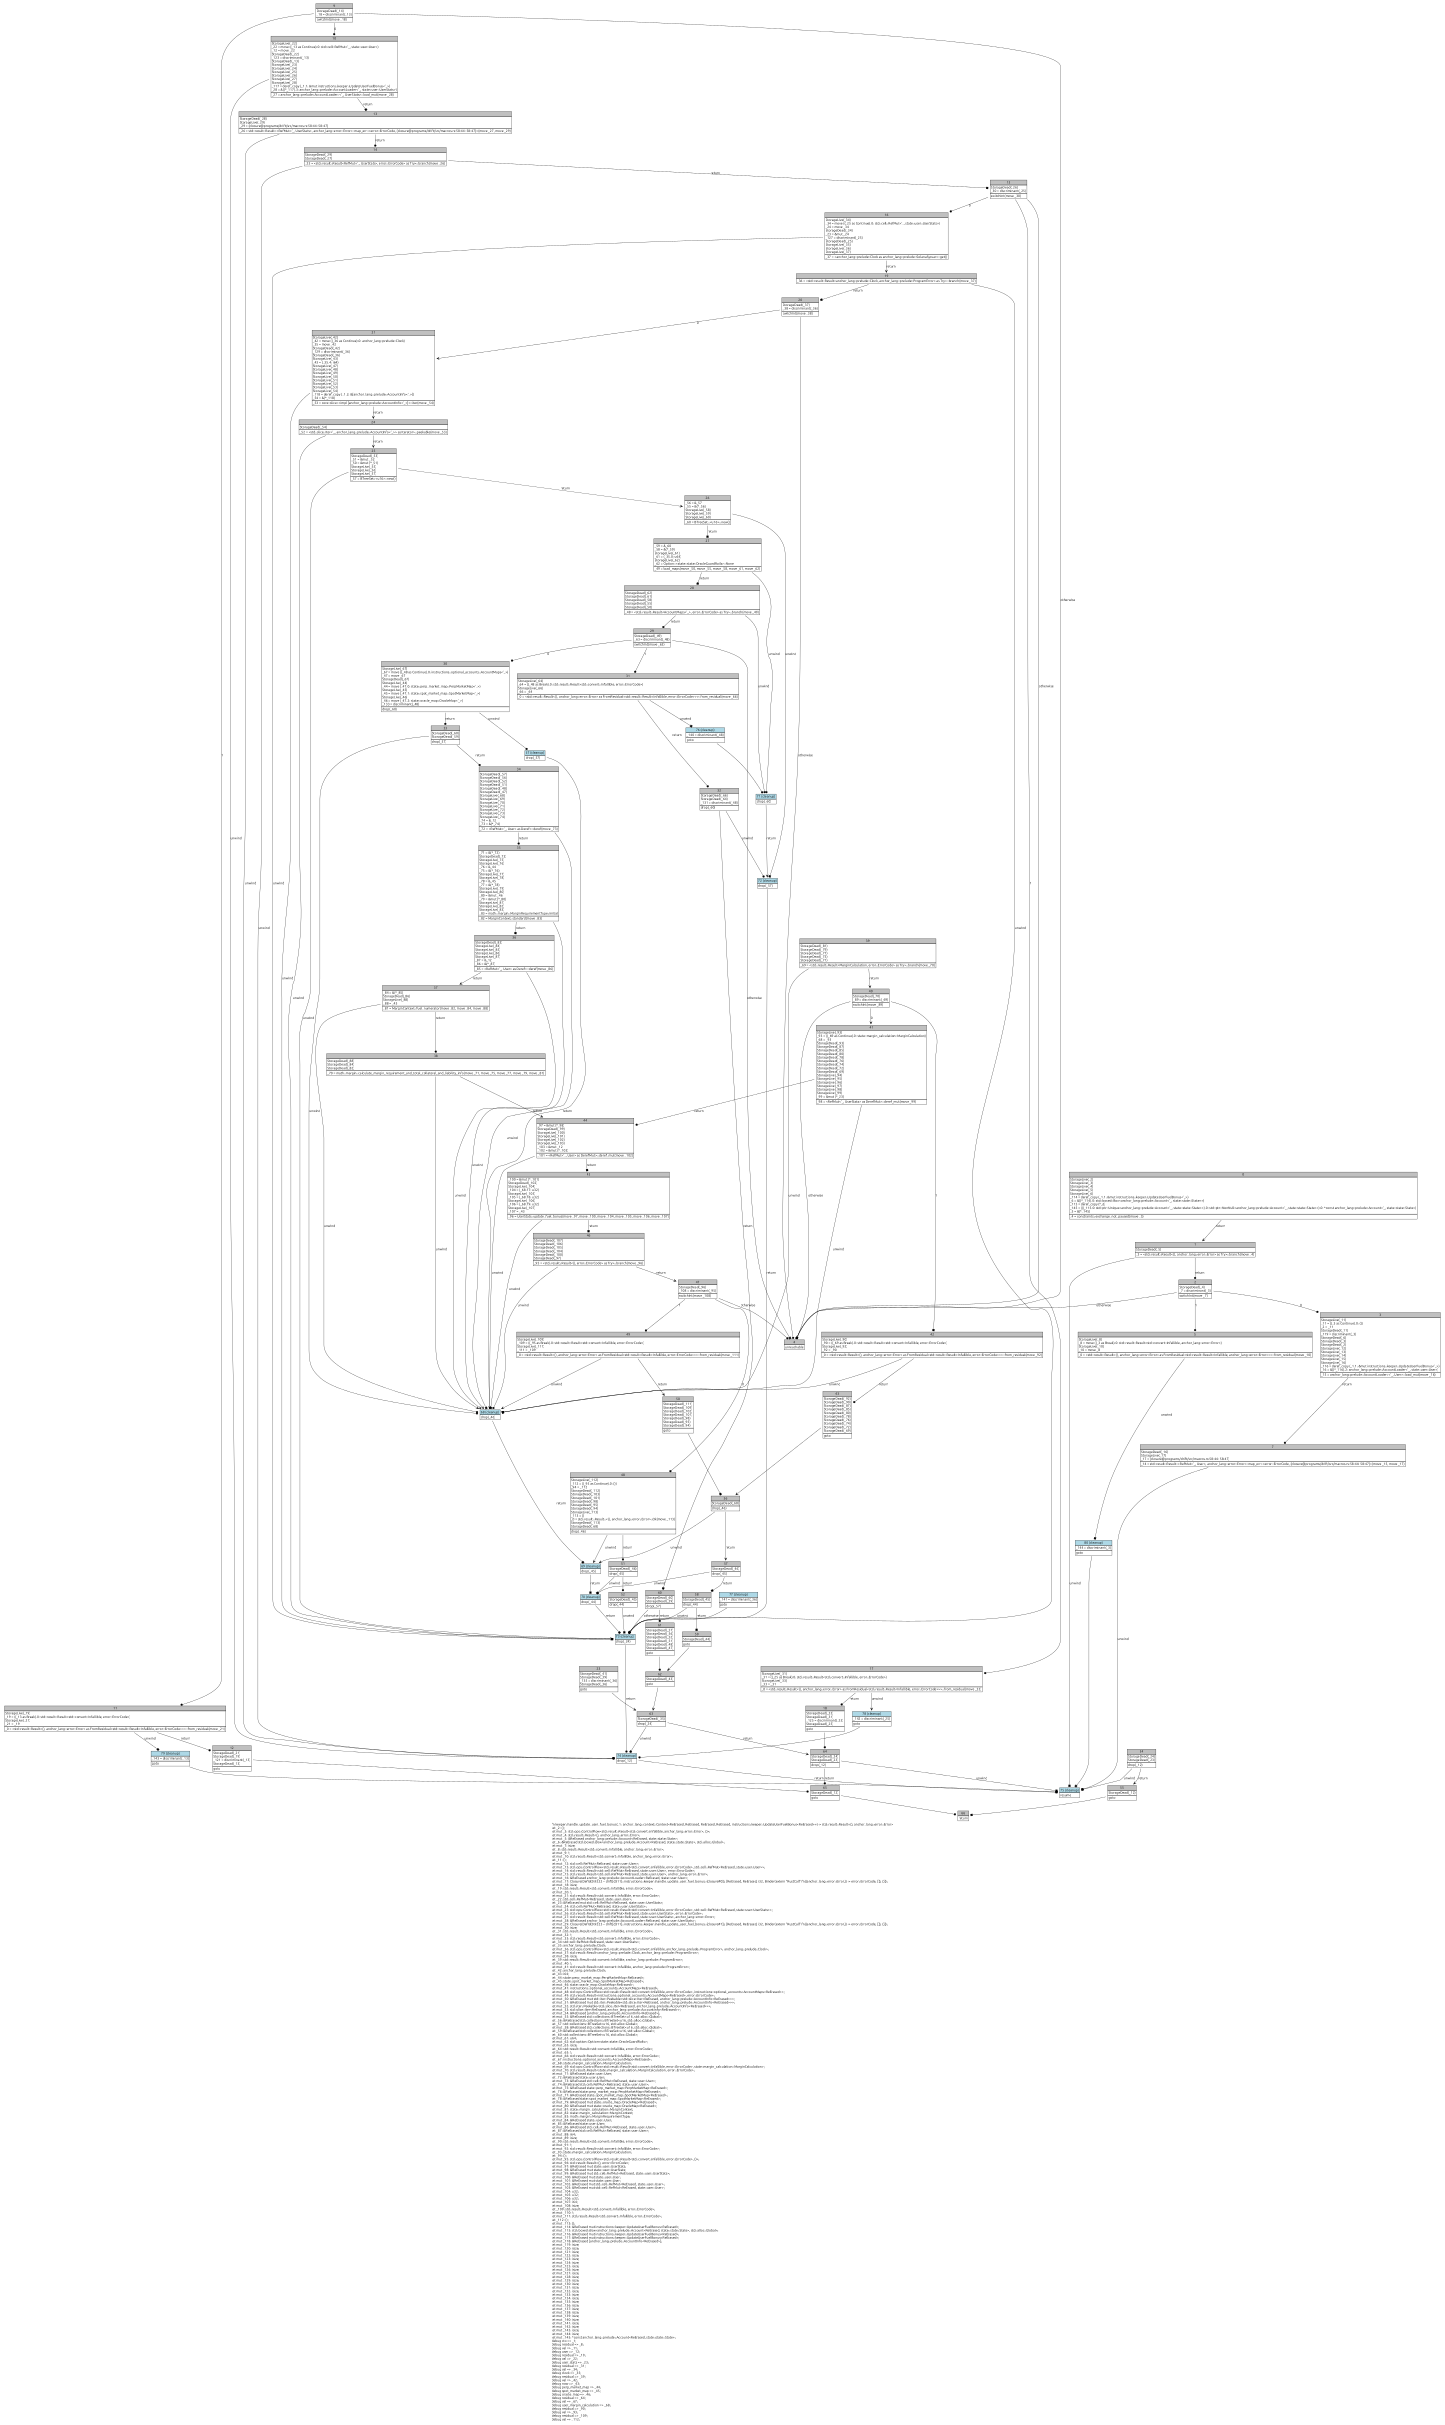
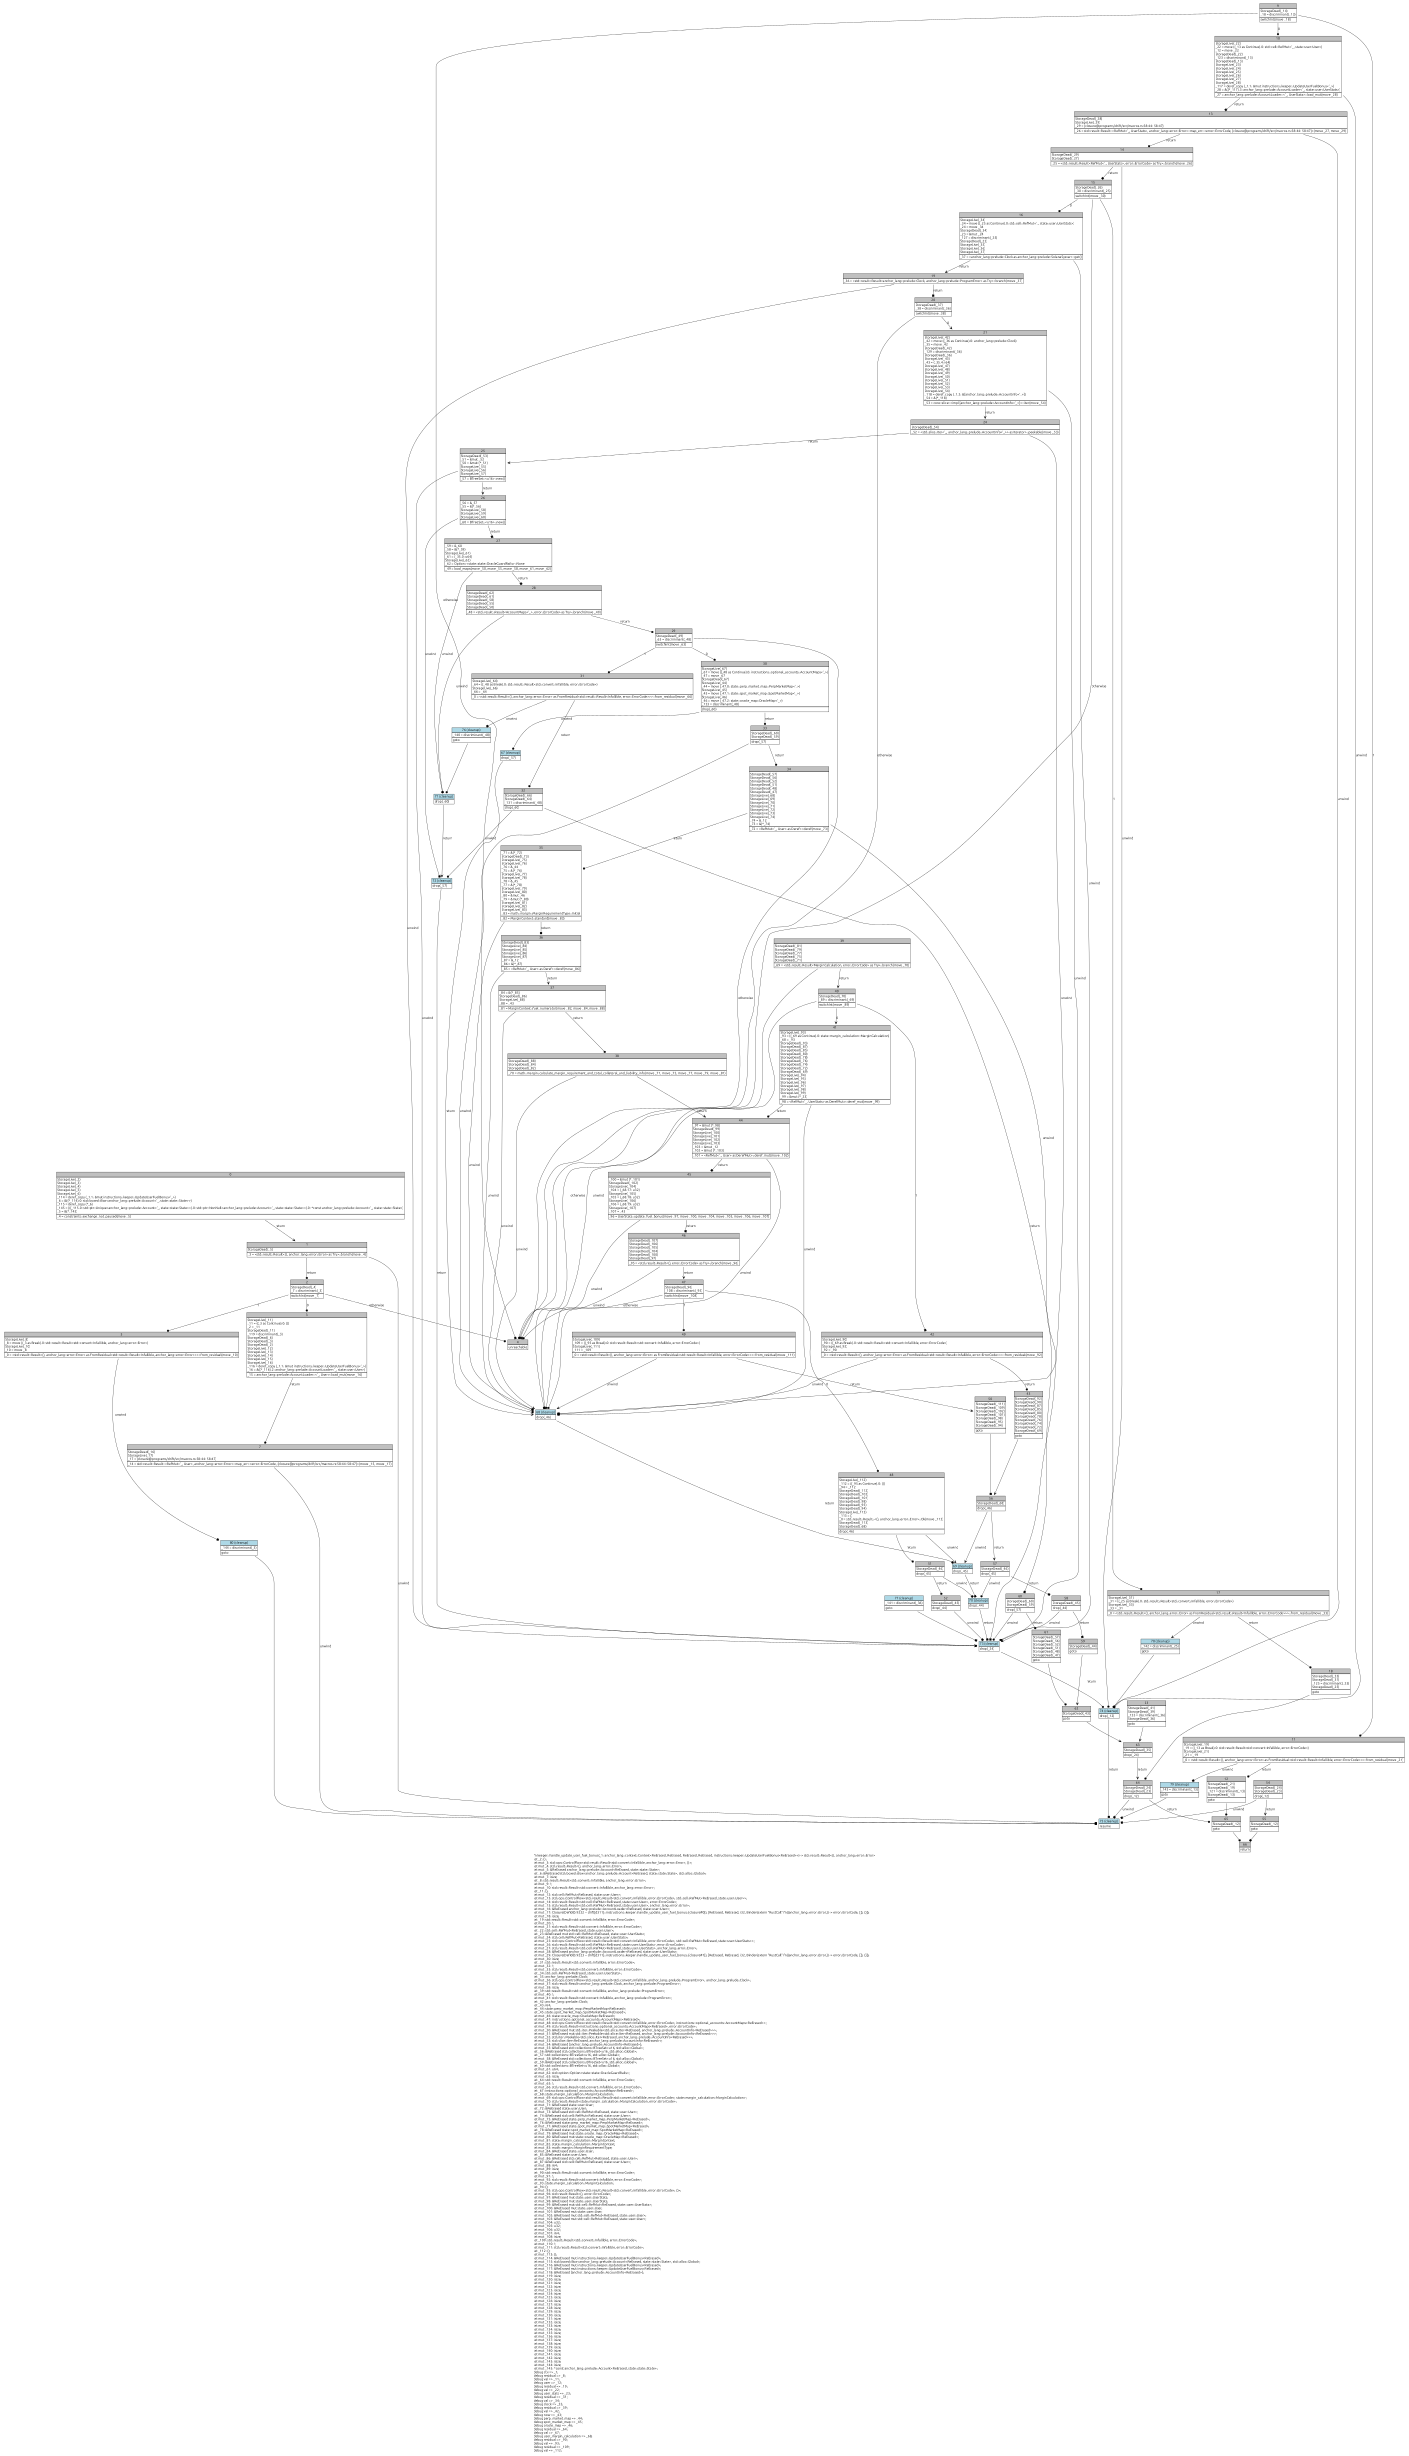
(457, 1156) -> (486, 1201)
(651, 1616) -> (1012, 1623)
(639, 1739) -> none
